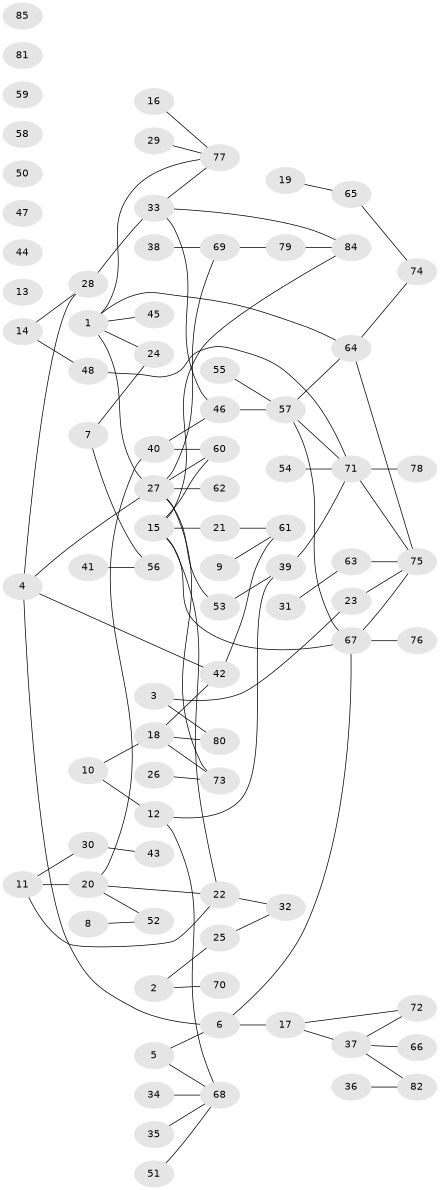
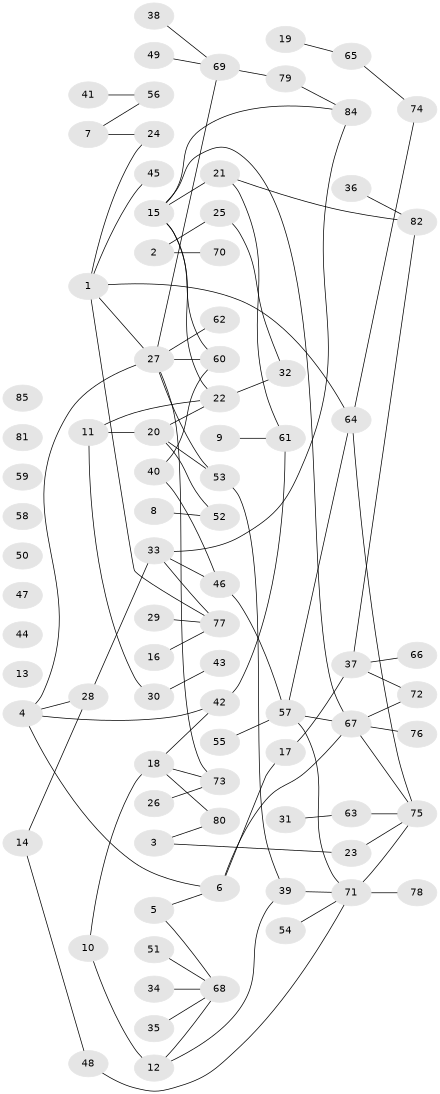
none -> (154, 56)
none -> (316, 204)
(121, 667) -> (187, 455)
(351, 1017) -> (383, 710)
